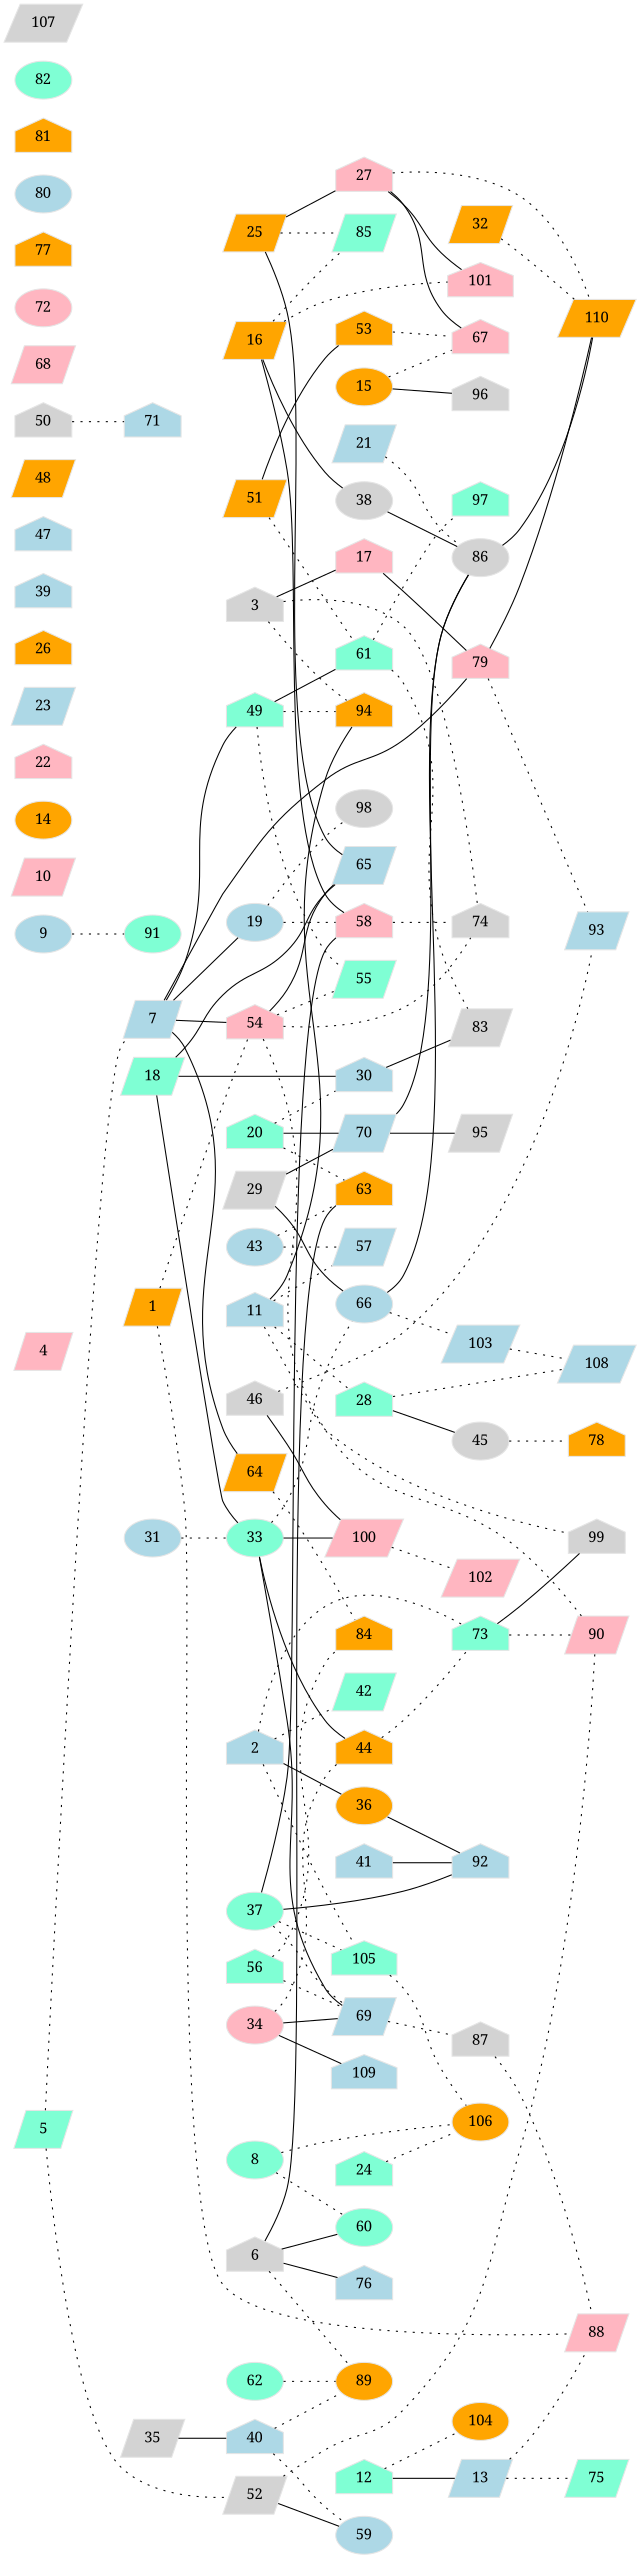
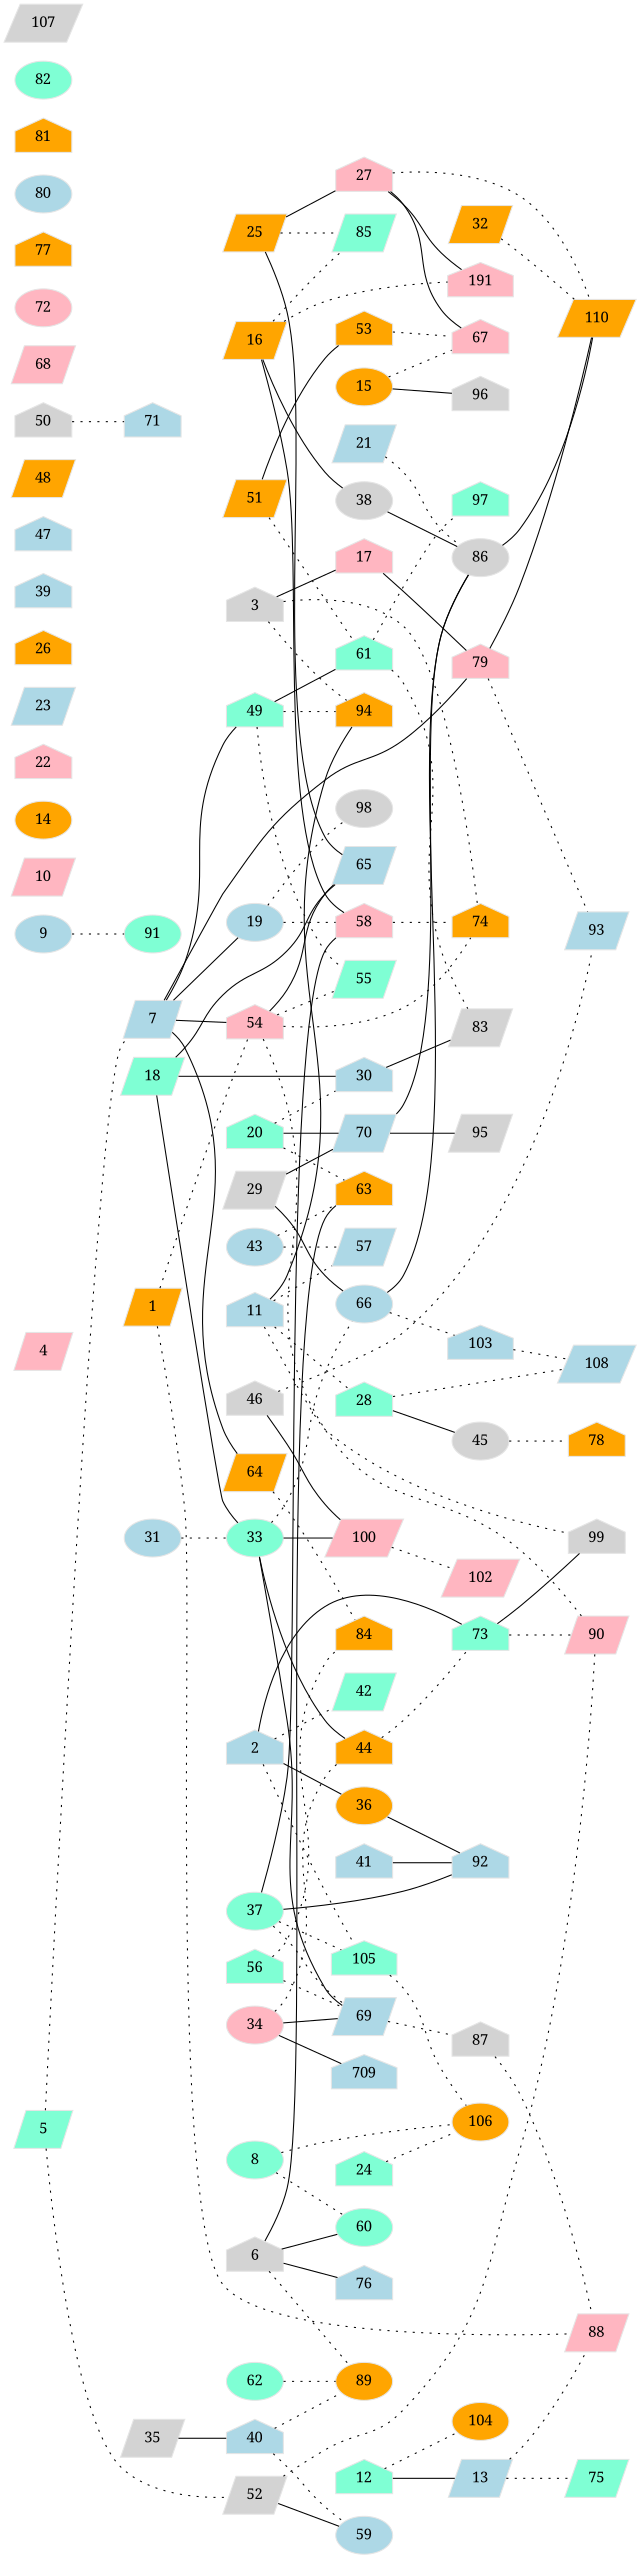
(480, 281) -> (480, 281)
(480, 922) -> (480, 922)
(480, 1344) -> (480, 1344)
(325, 1607) -> (325, 1607)
(364, 2074) -> (364, 2074)
